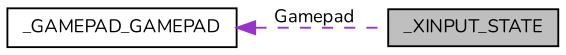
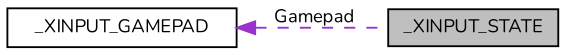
(122, 28) -> (122, 28)
